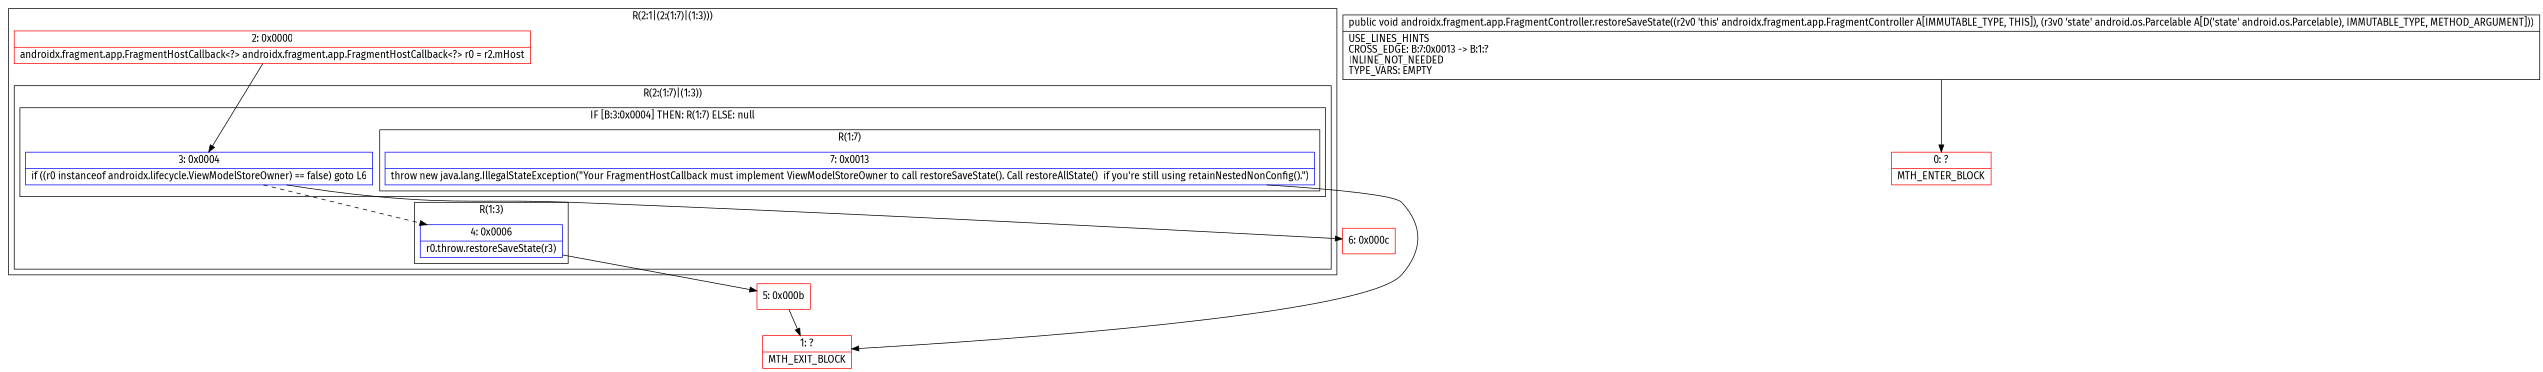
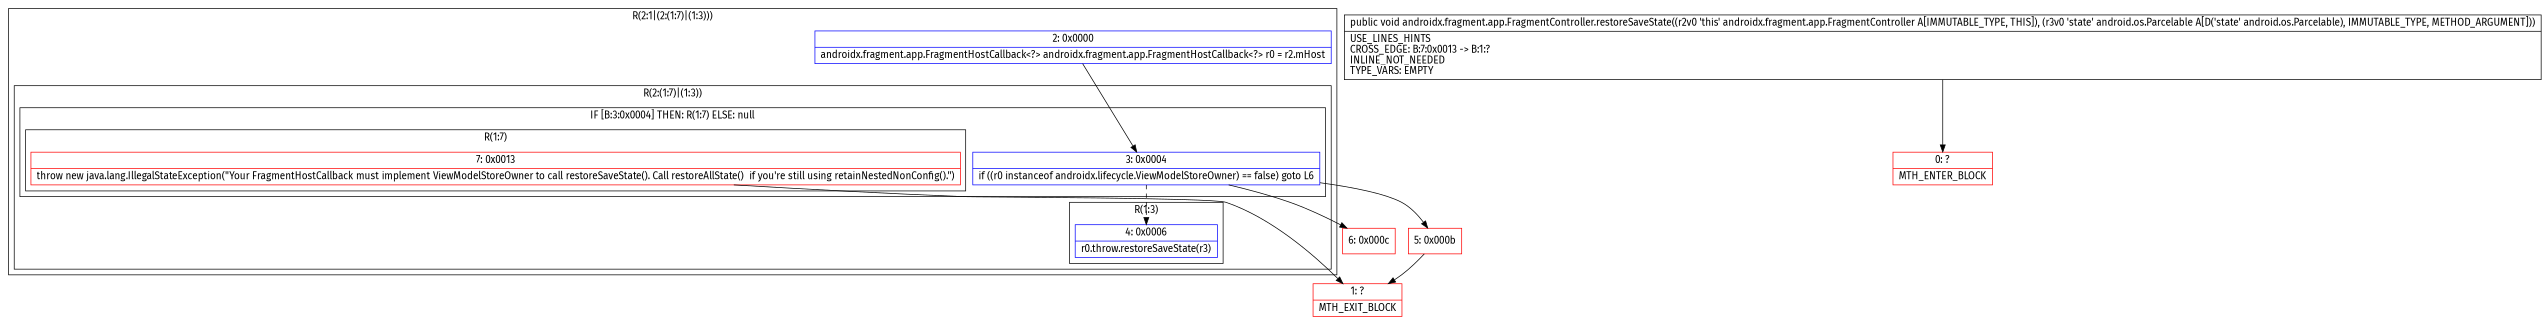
(272, 47) -> (1073, 47)
(850, 169) -> (496, 169)
(693, 279) -> (1376, 193)
